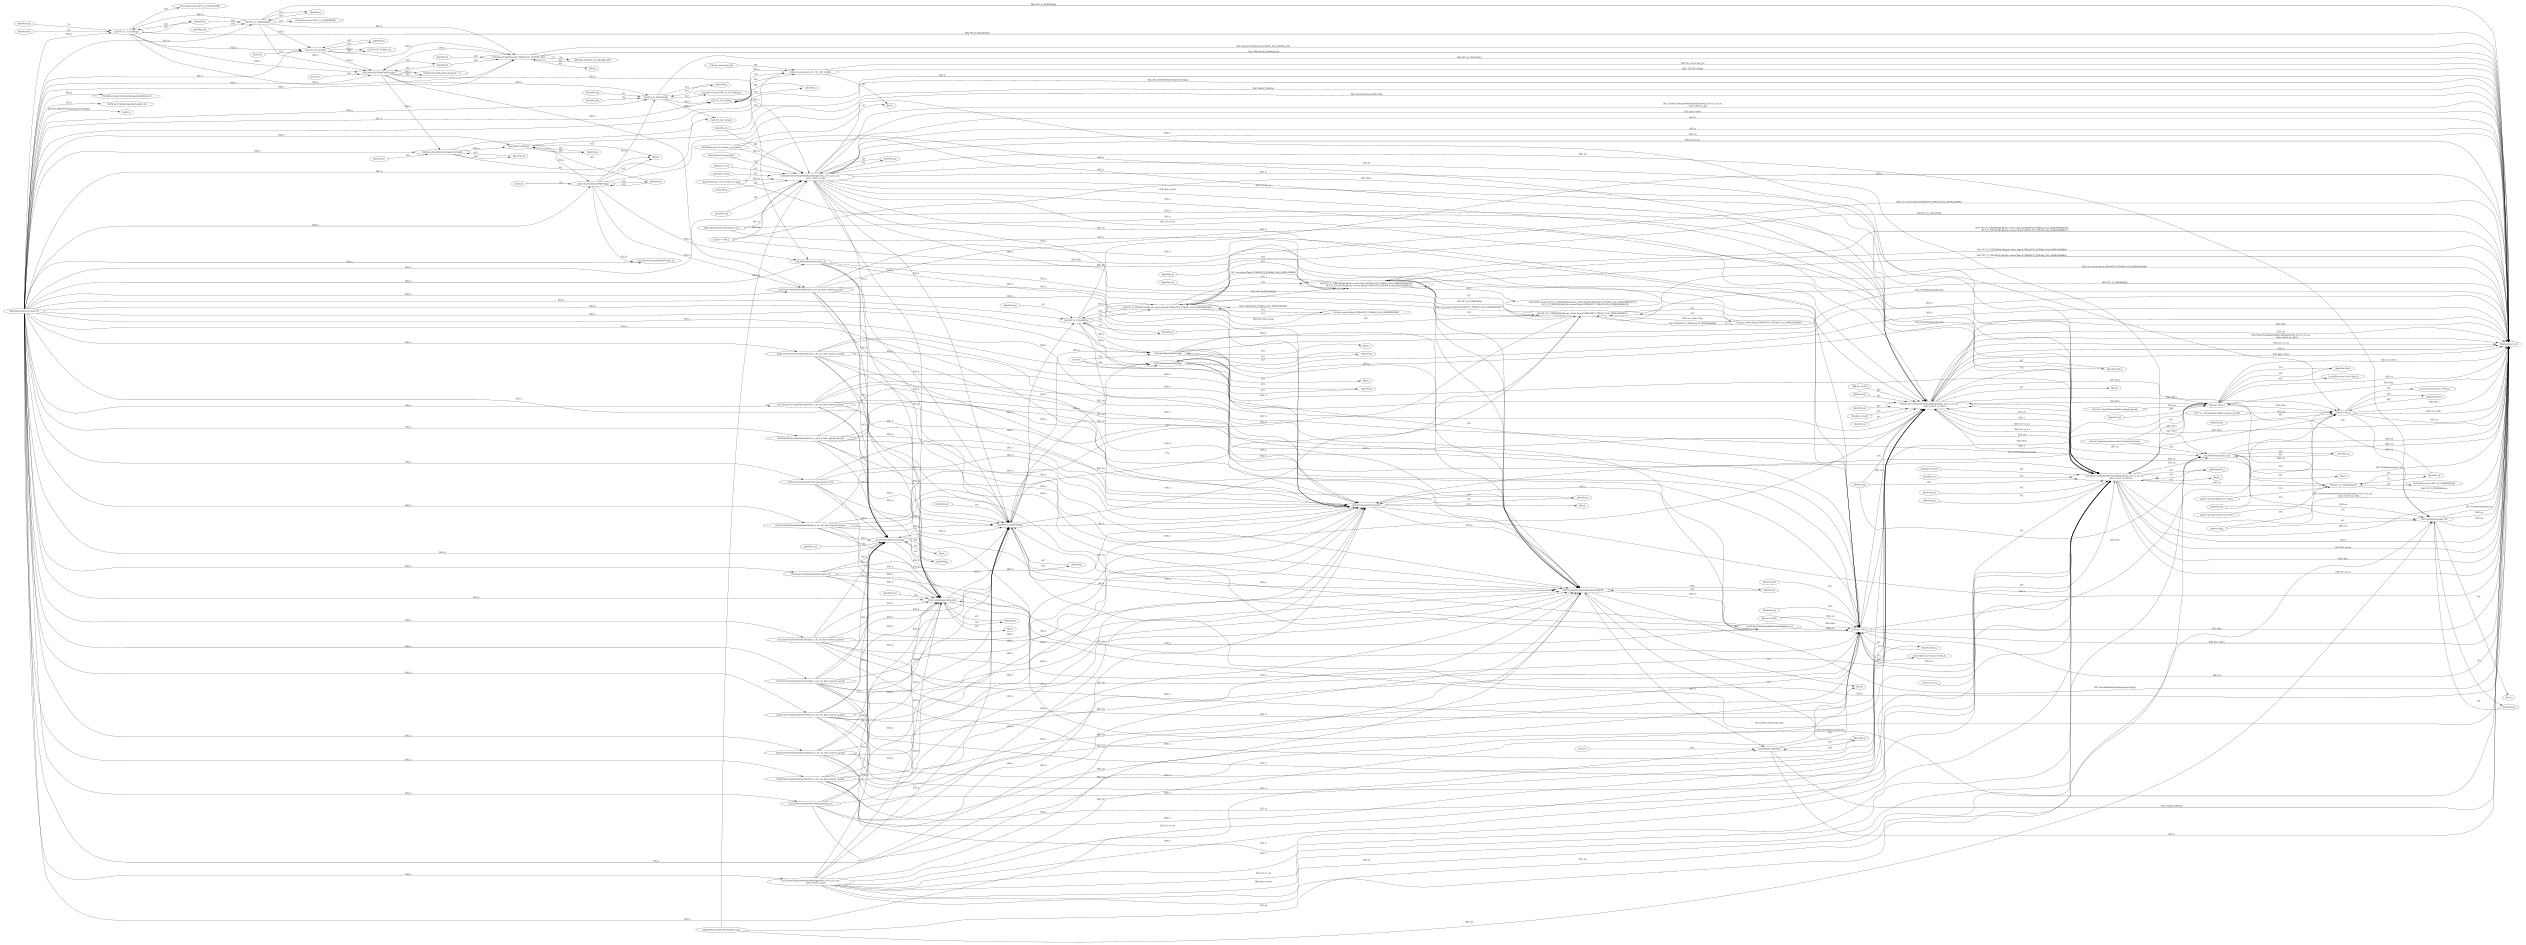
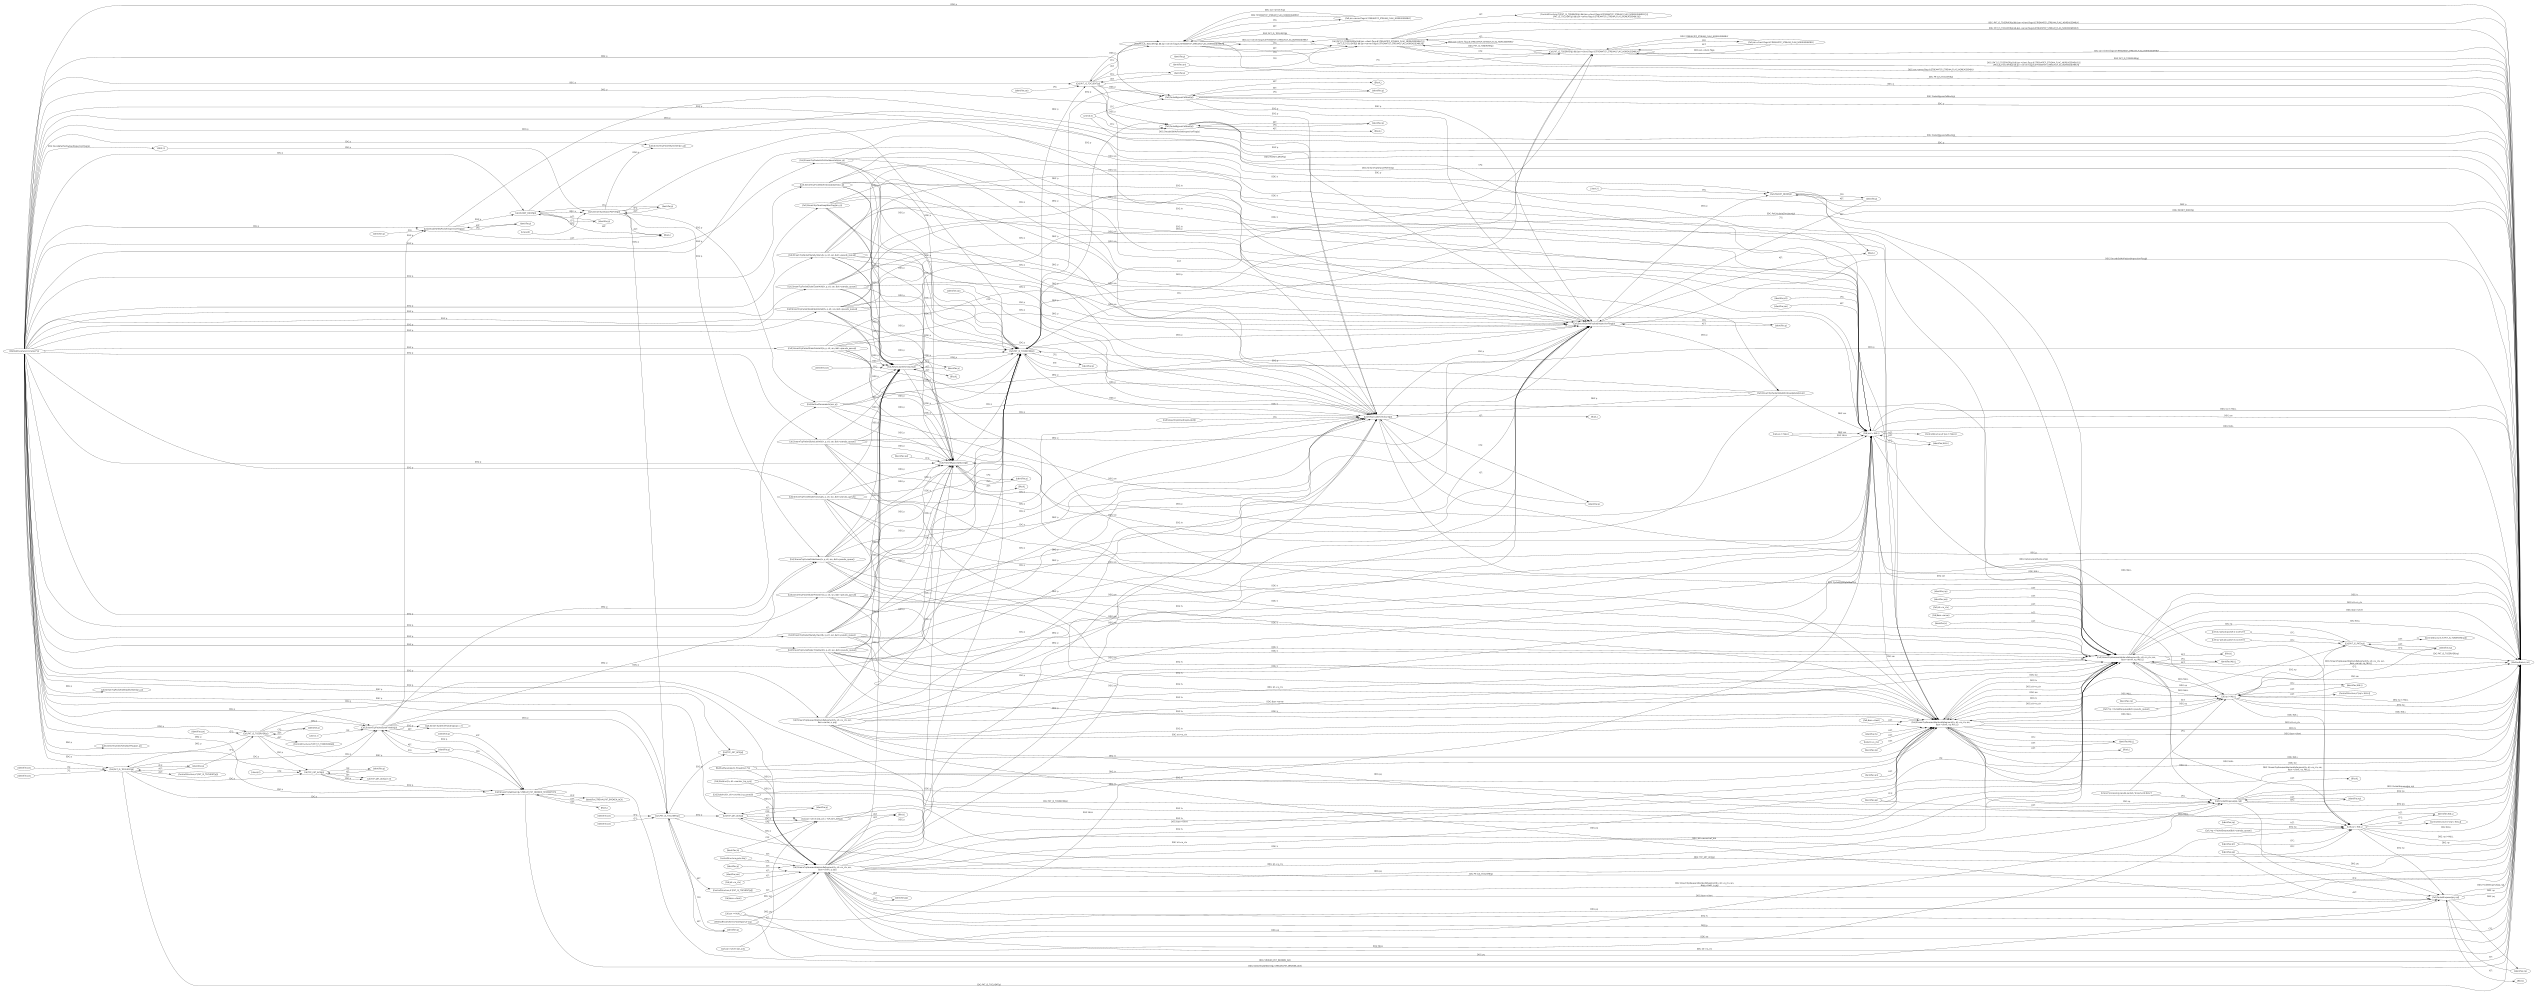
(519, 57) -> (525, 792)
(379, 73) -> (379, 728)
(126, 96) -> (122, 690)
(292, 226) -> (392, 148)
(413, 282) -> none
none -> (1179, 420)
(2343, 485) -> (2355, 644)
